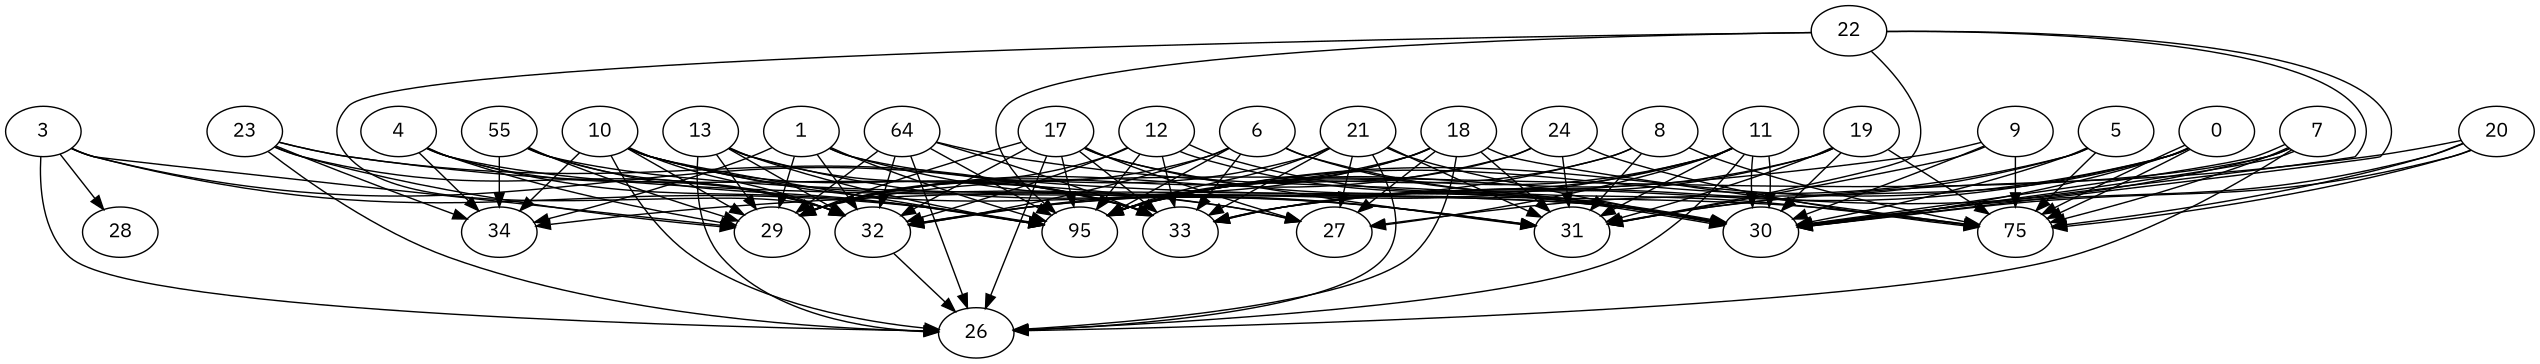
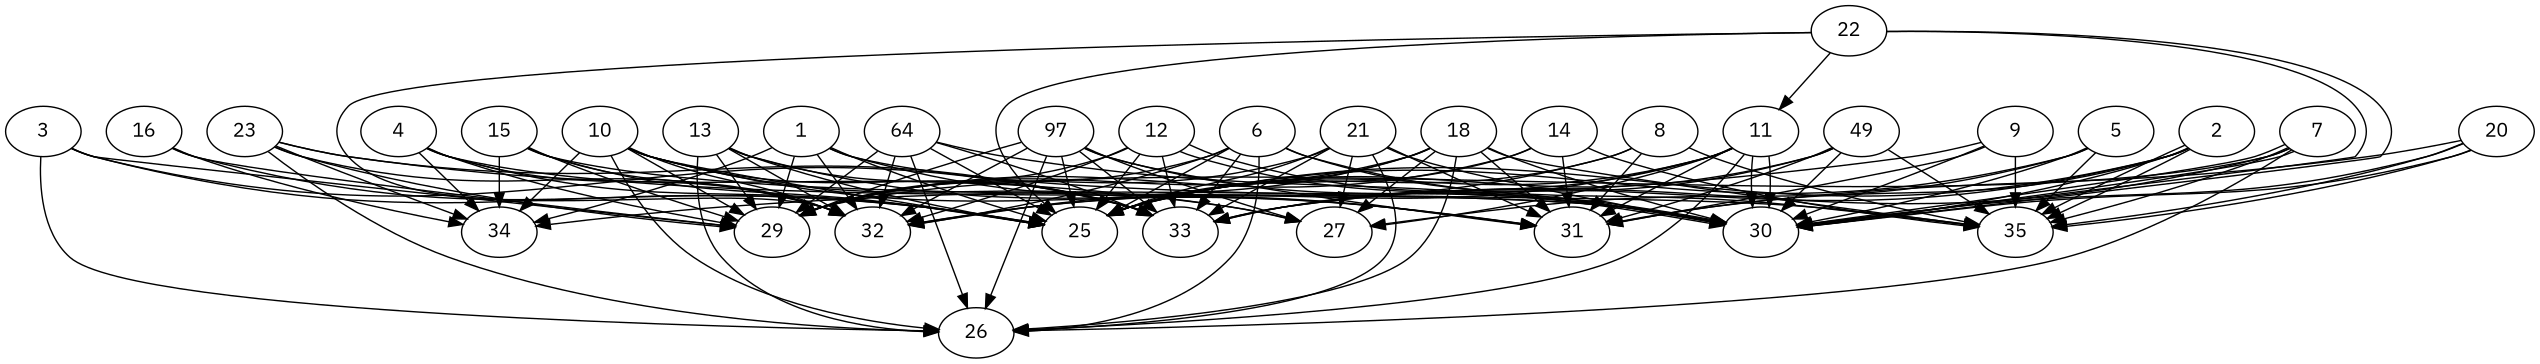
none -> (144, 131)
(499, 131) -> (499, 131)
(1056, 131) -> (1056, 131)
(1559, 131) -> (1559, 131)
(1862, 131) -> (1862, 131)
(2217, 131) -> (2217, 131)
(1919, 140) -> (1810, 76)
none -> (1599, 187)
(120, 232) -> none
(1080, 232) -> (1080, 232)
(2015, 232) -> (2015, 232)
(919, 278) -> (1186, 292)
